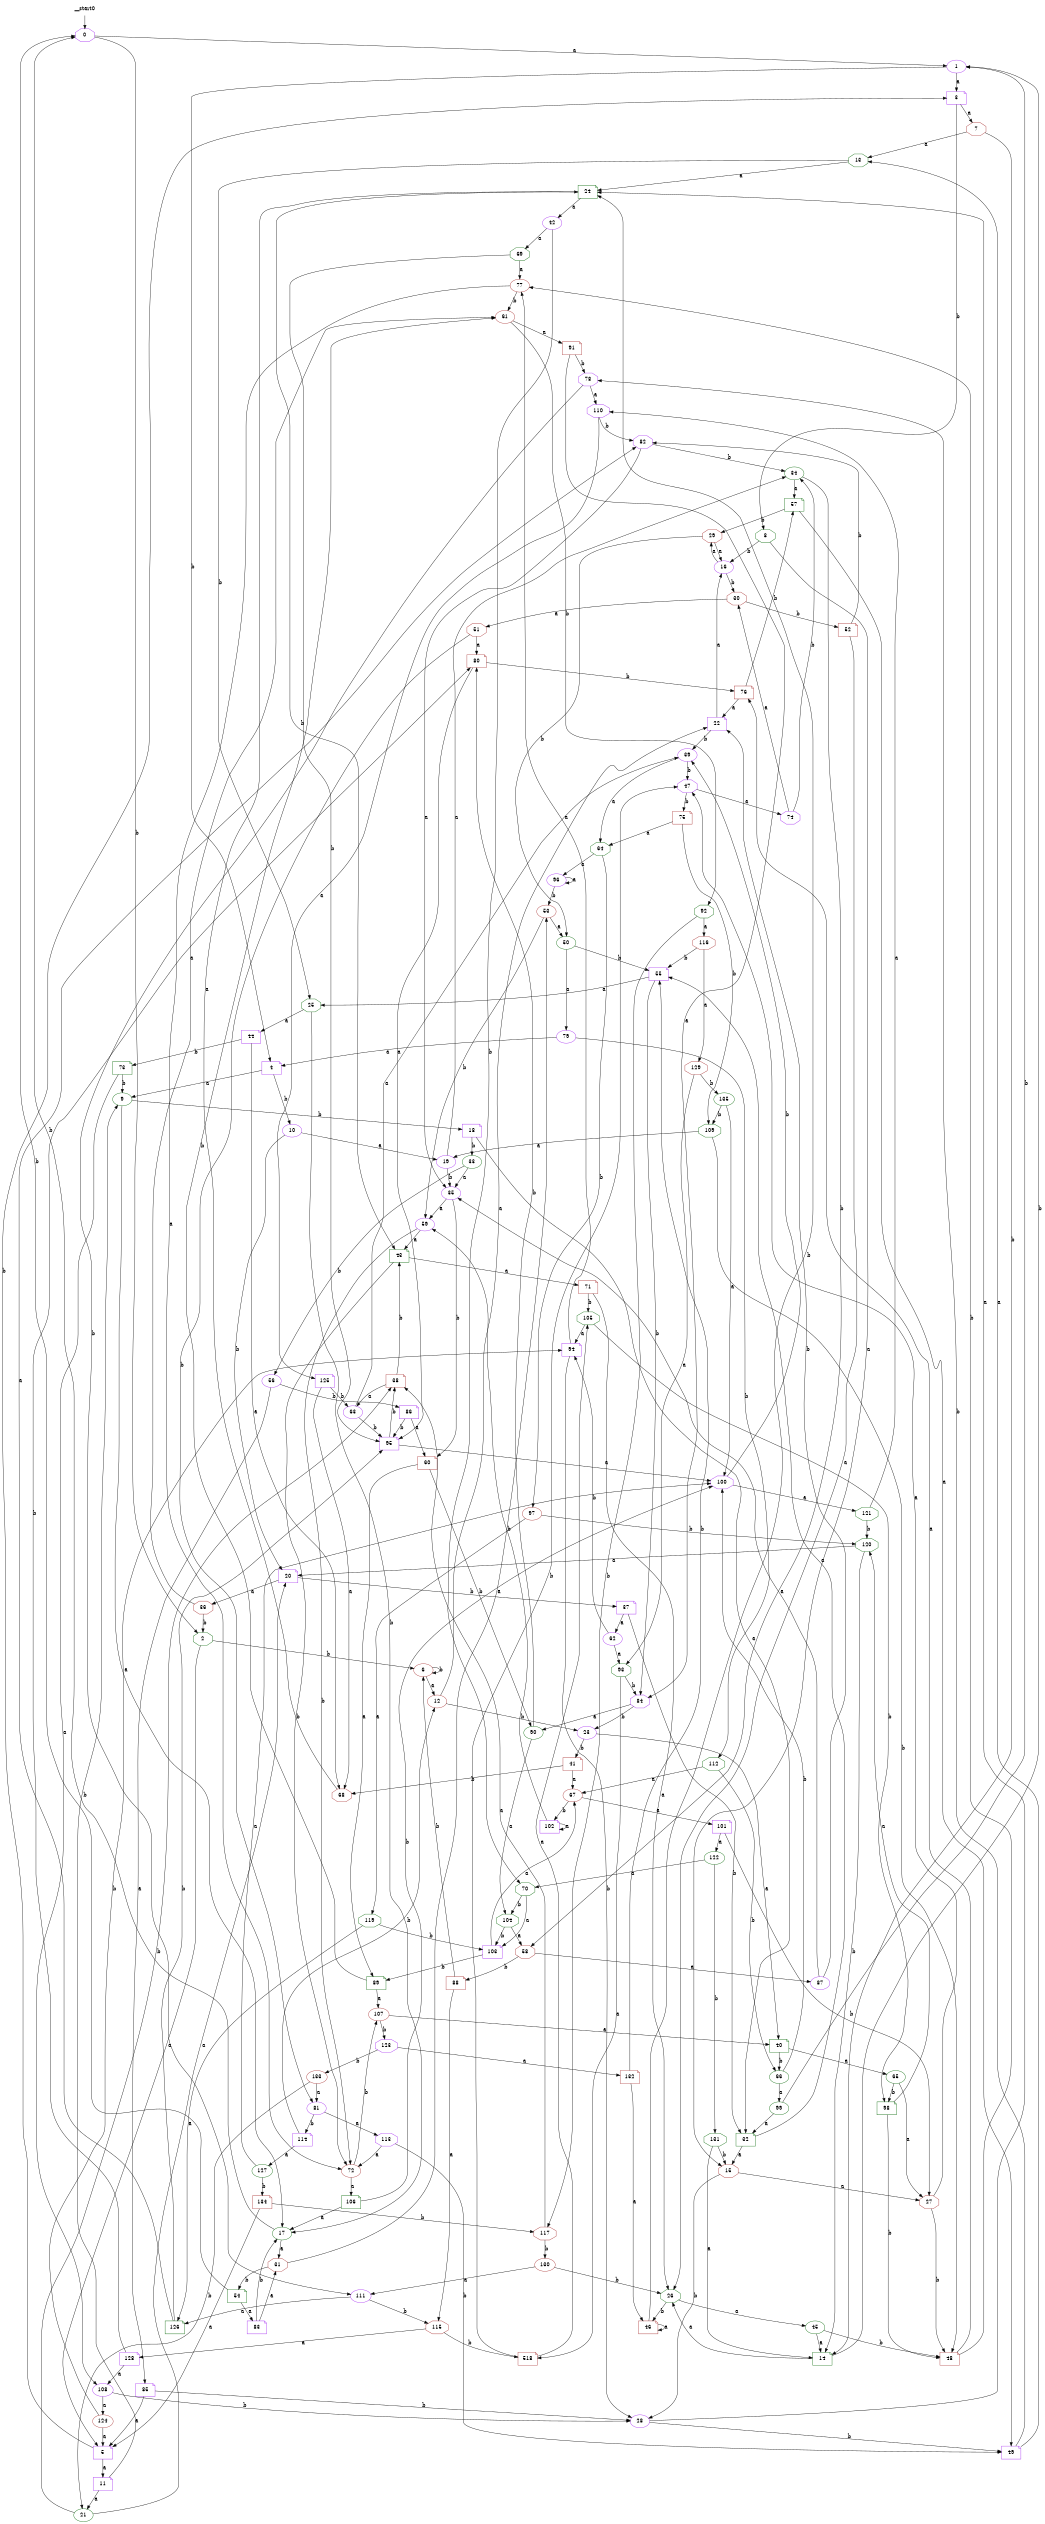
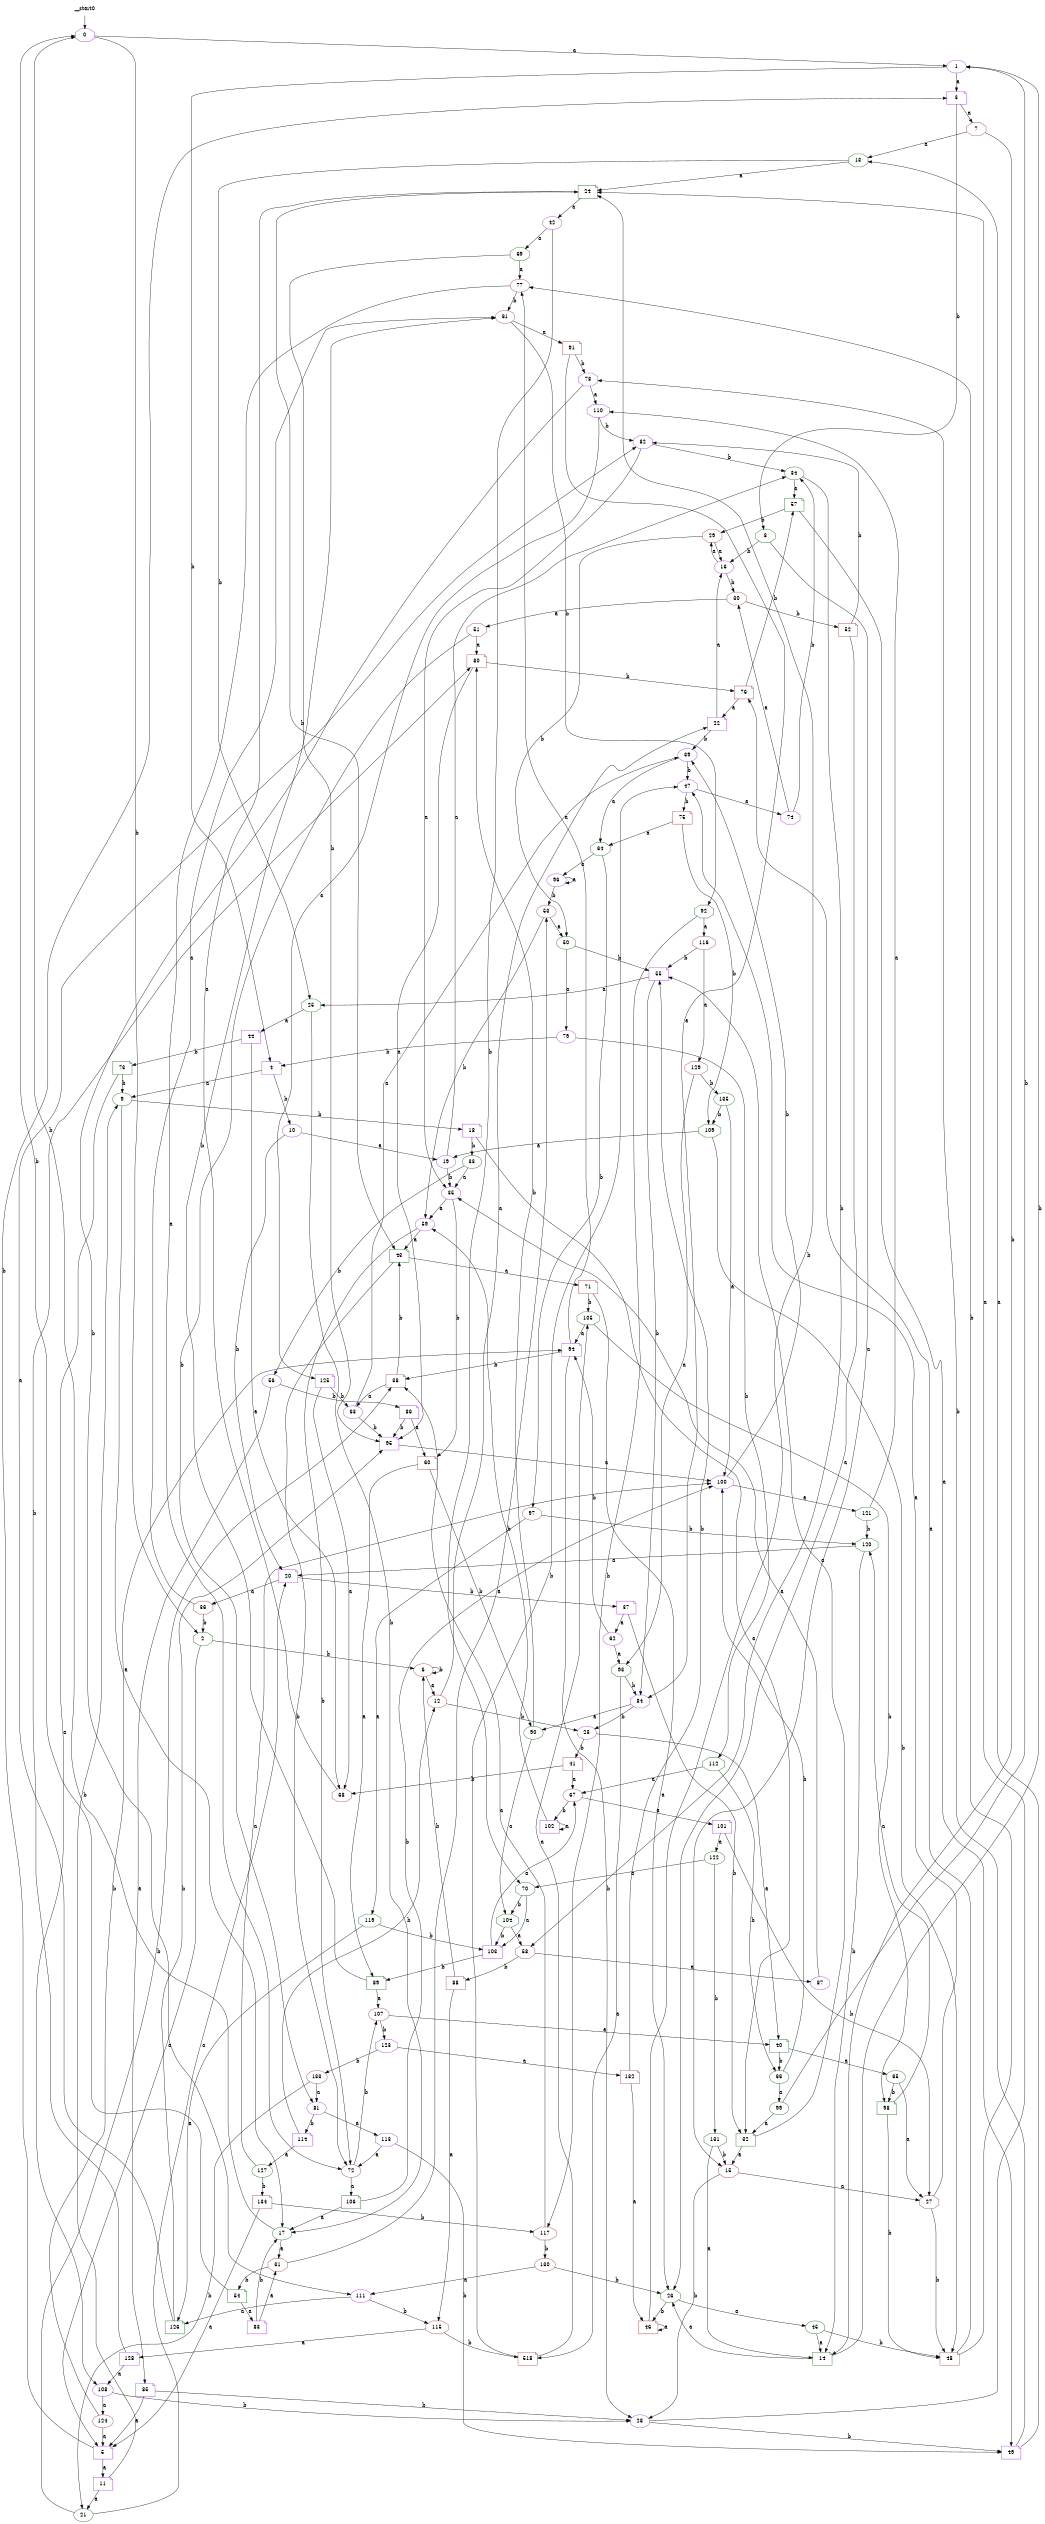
(388, 1052) -> (388, 1052)
(806, 1355) -> none
(392, 1414) -> (493, 1364)
